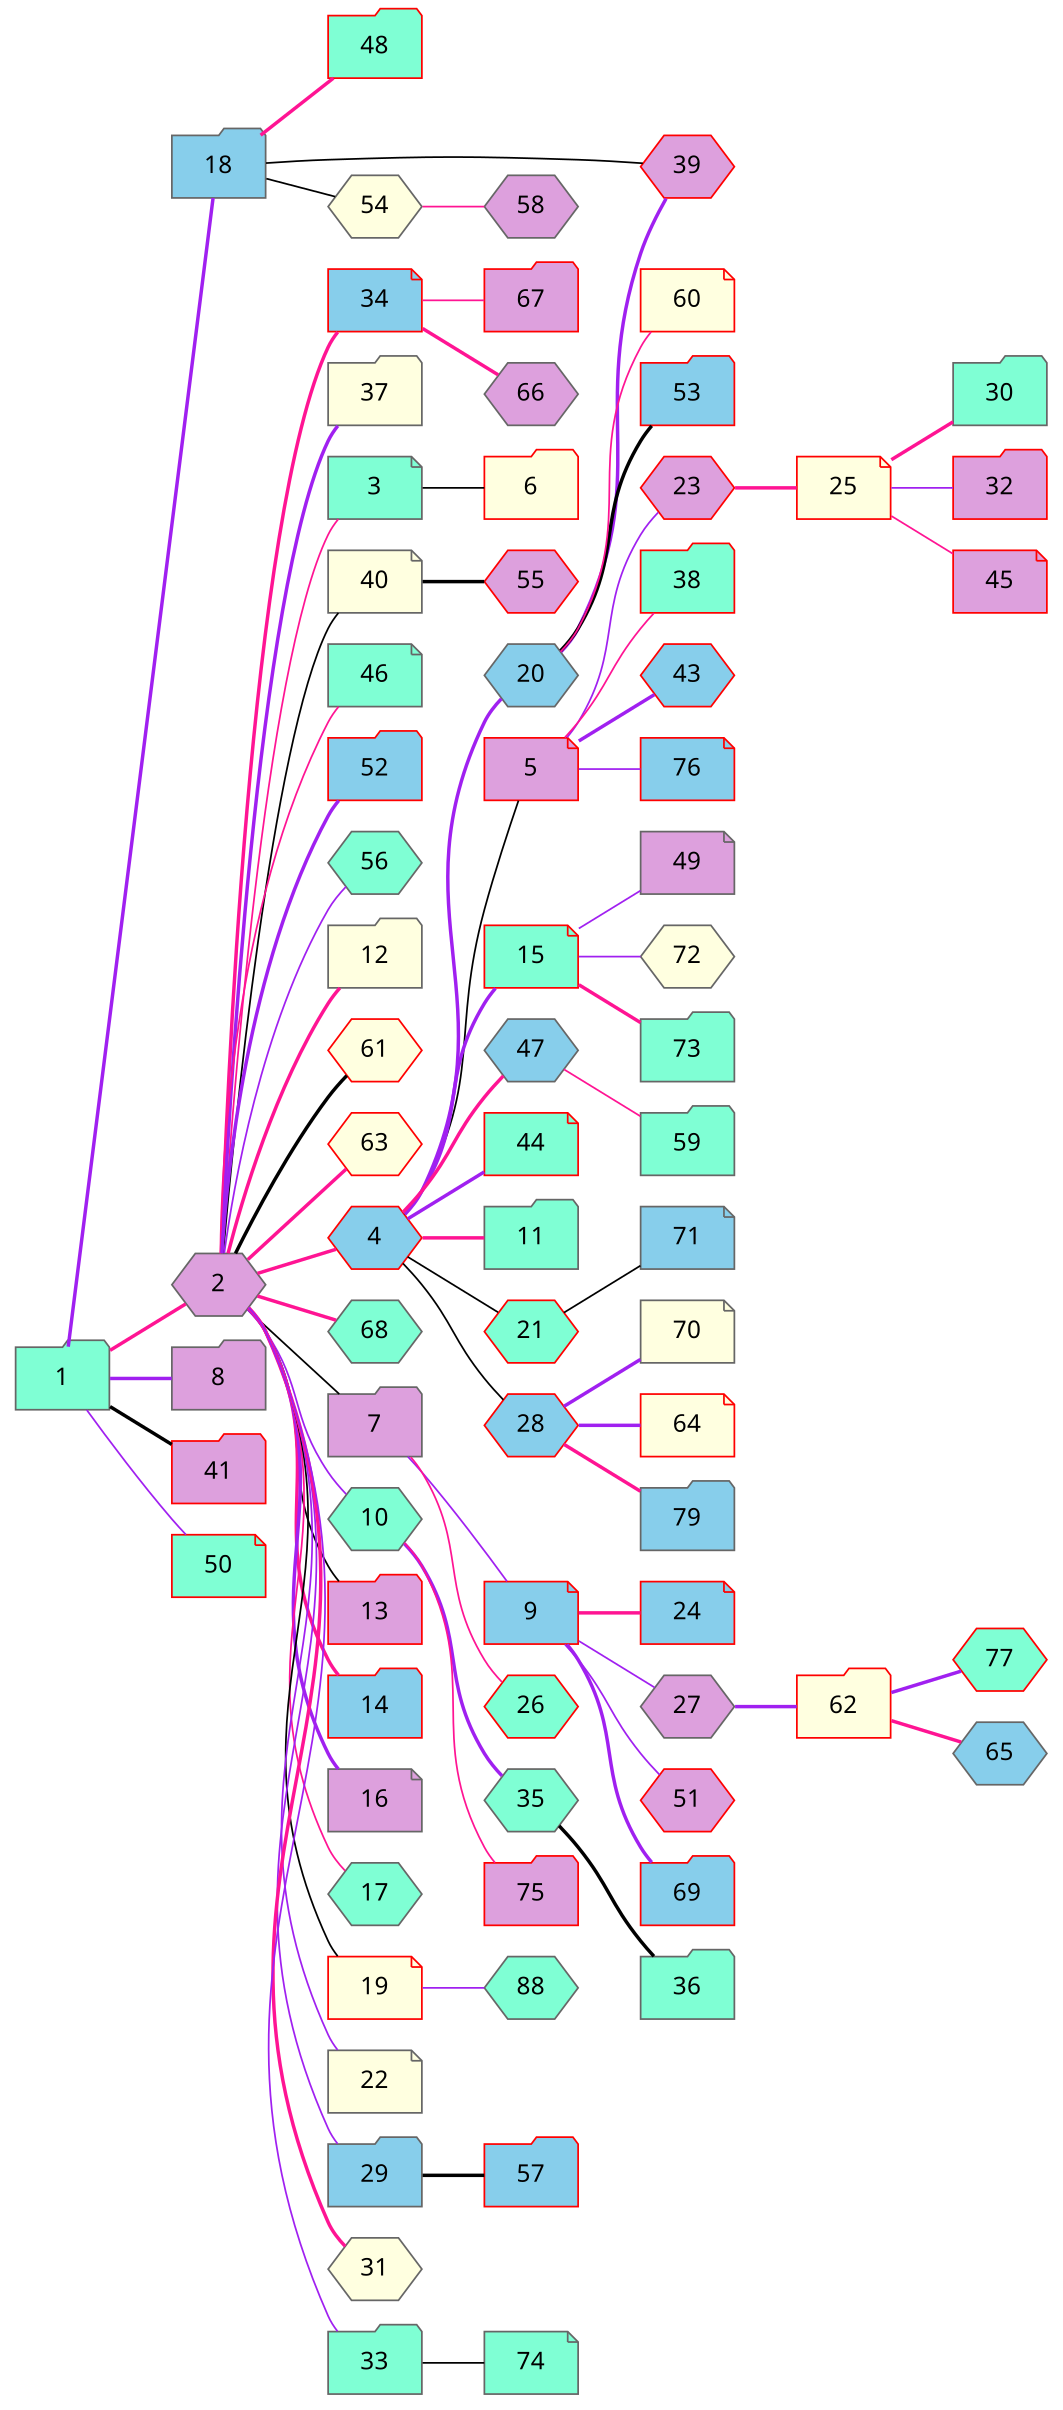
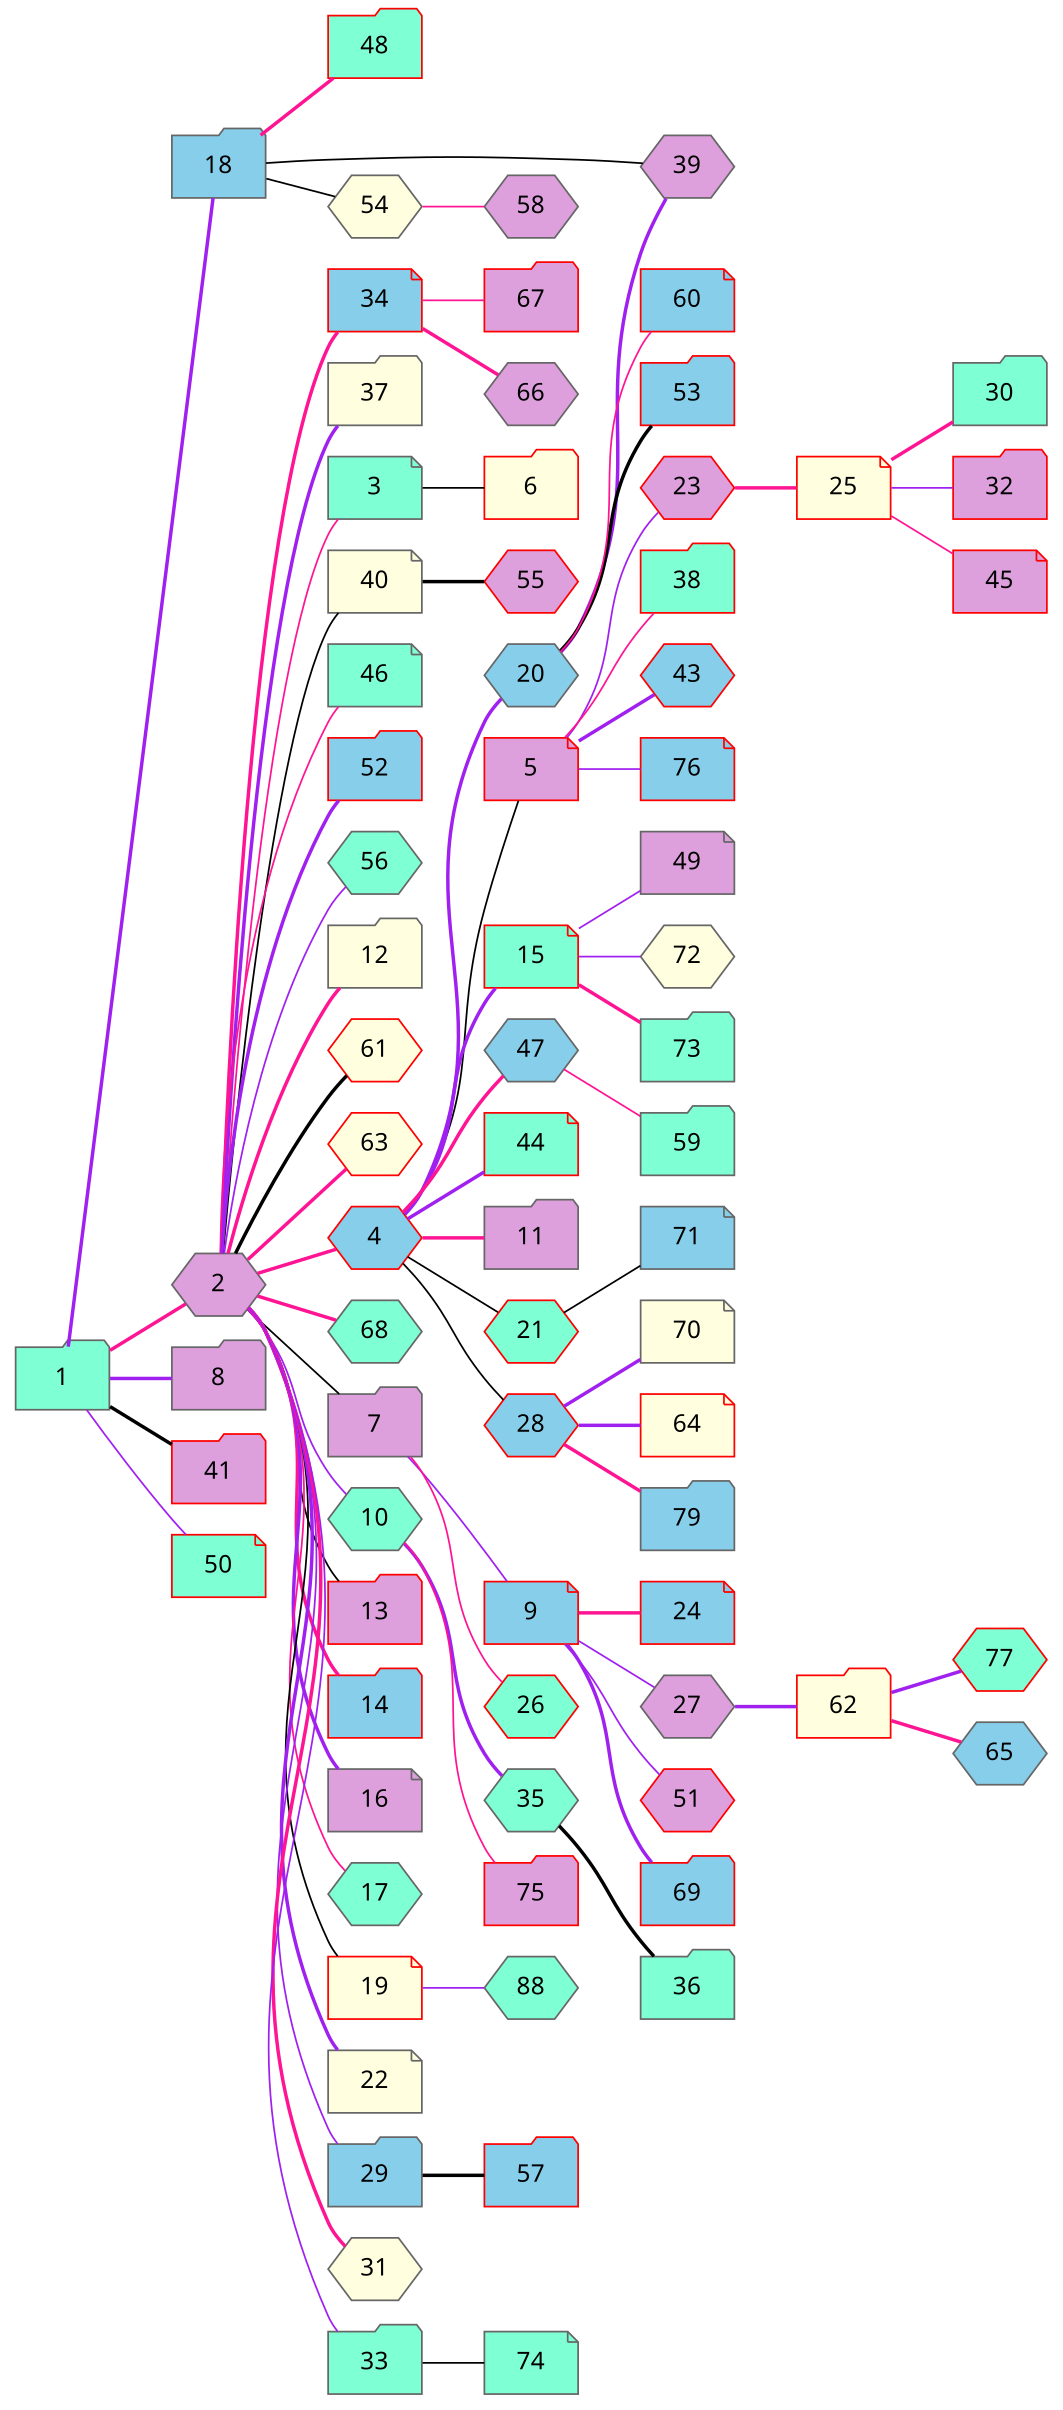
(688, 167) -> (688, 167)
(688, 300) -> (688, 300)
(531, 1238) -> (531, 1238)
(298, 1678) -> (298, 1678)
